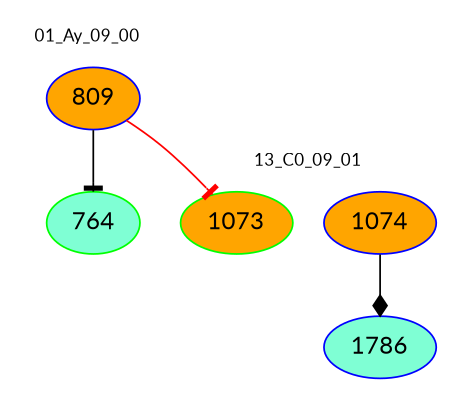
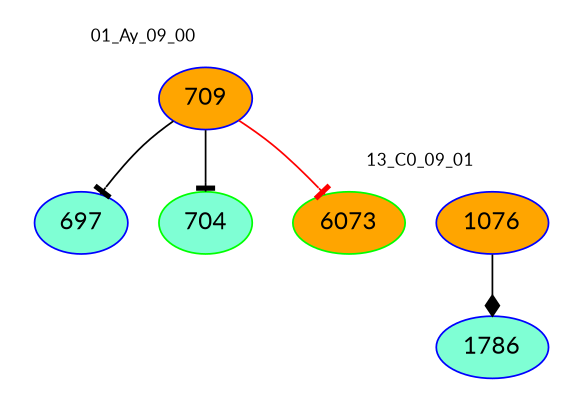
(93, 98) -> (206, 98)
none -> (81, 223)
(93, 223) -> (206, 223)
(237, 223) -> (349, 223)
(380, 223) -> (492, 223)
